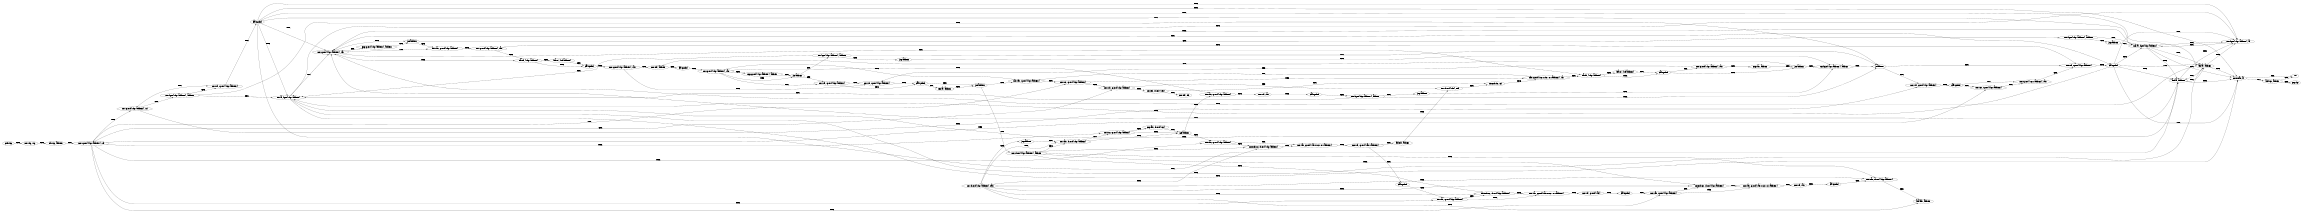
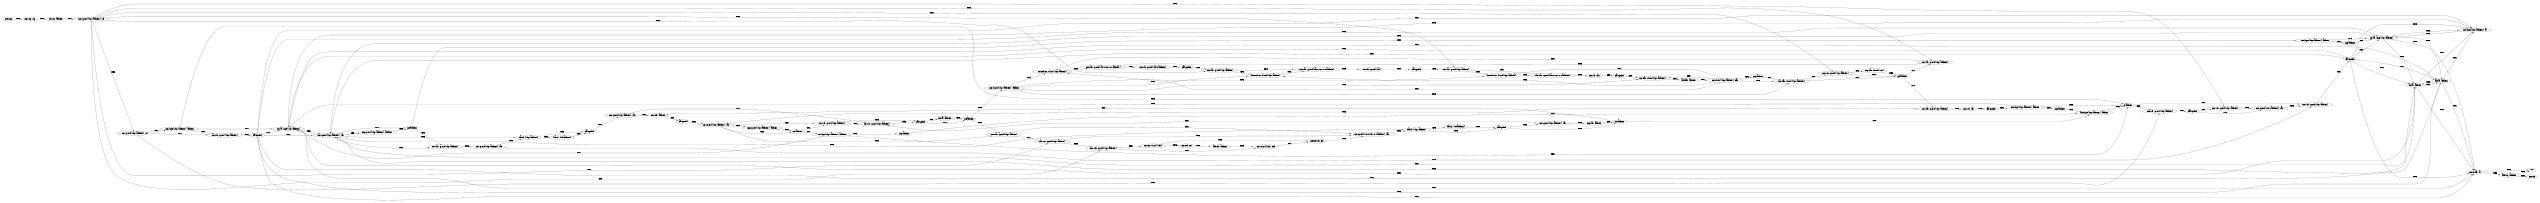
(1386, 144) -> (1202, 146)
(1450, 206) -> (1702, 80)
